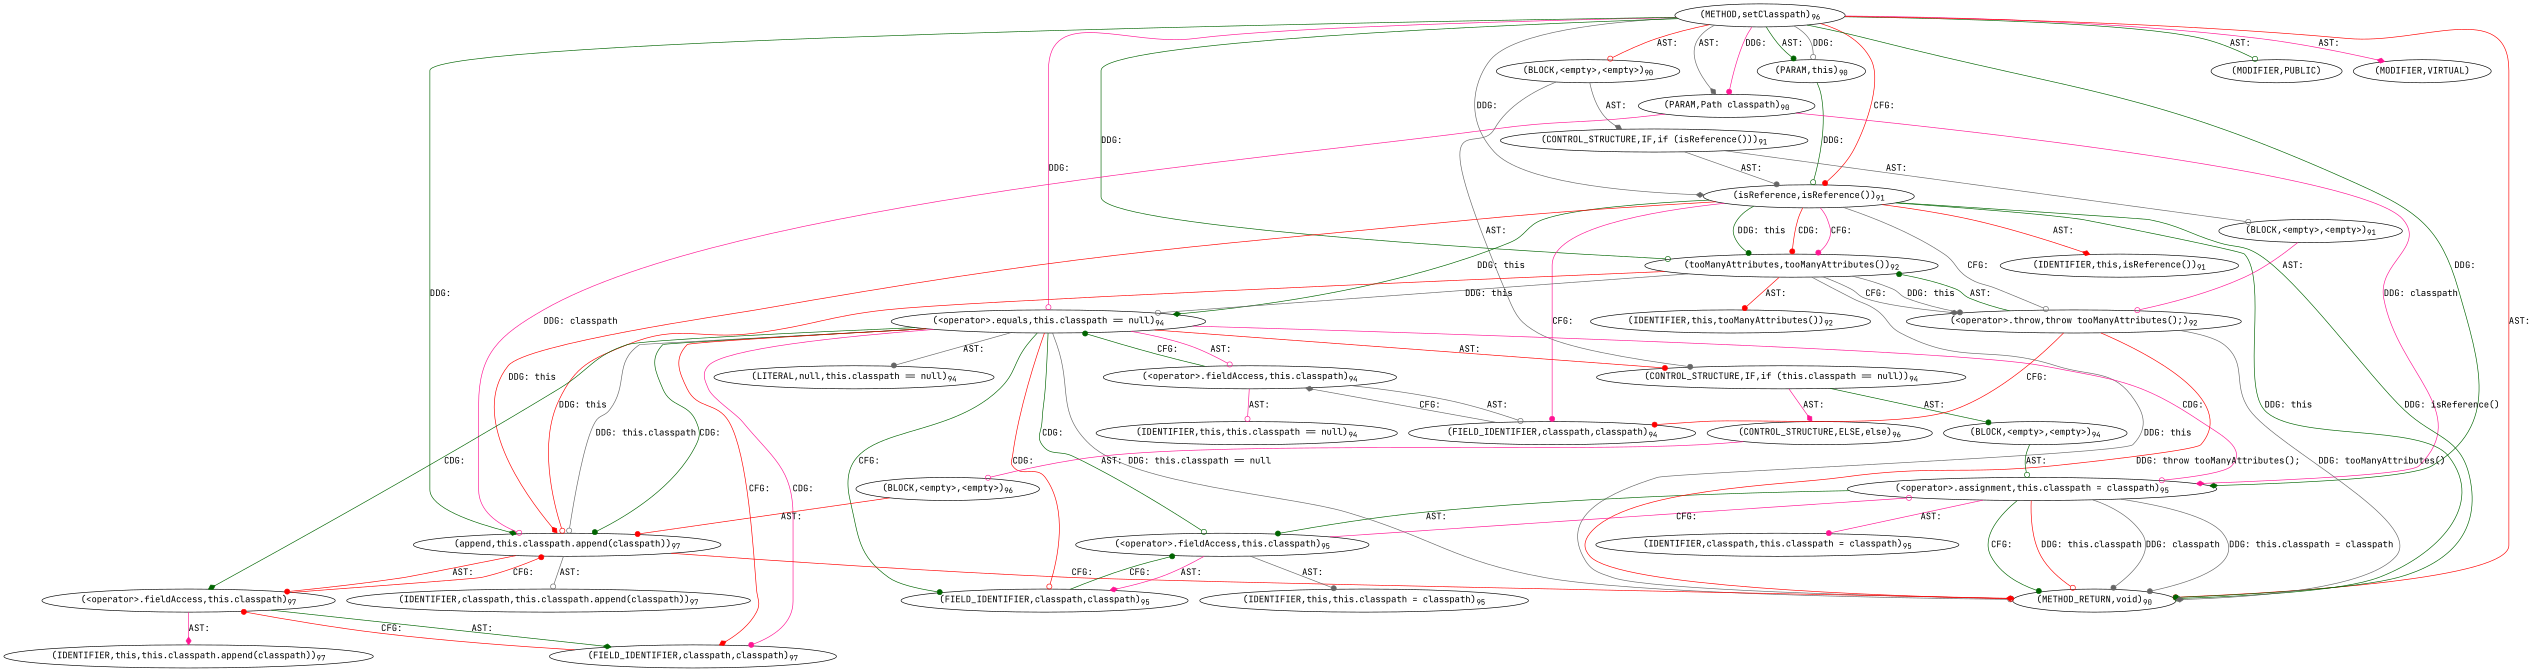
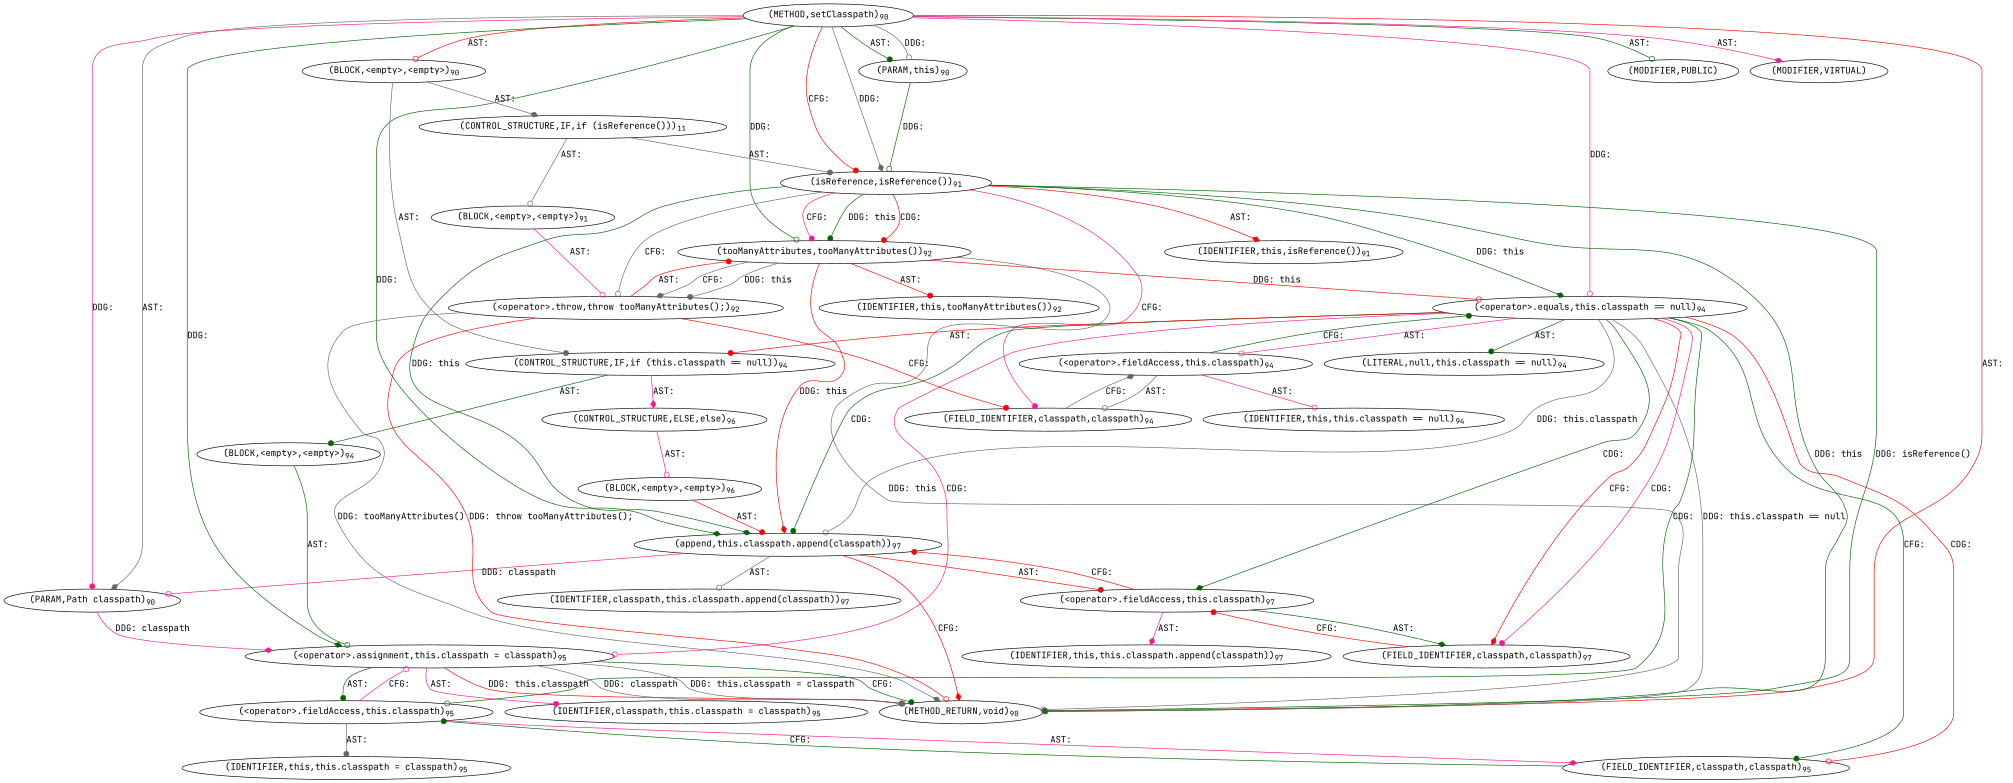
(1816, 14) -> (884, 14)
(1763, 140) -> (682, 126)
(965, 198) -> (428, 574)
(1018, 268) -> (415, 341)
(1957, 290) -> (675, 270)
(1424, 293) -> (1203, 280)
(1033, 300) -> (811, 381)
(954, 349) -> (1529, 335)
